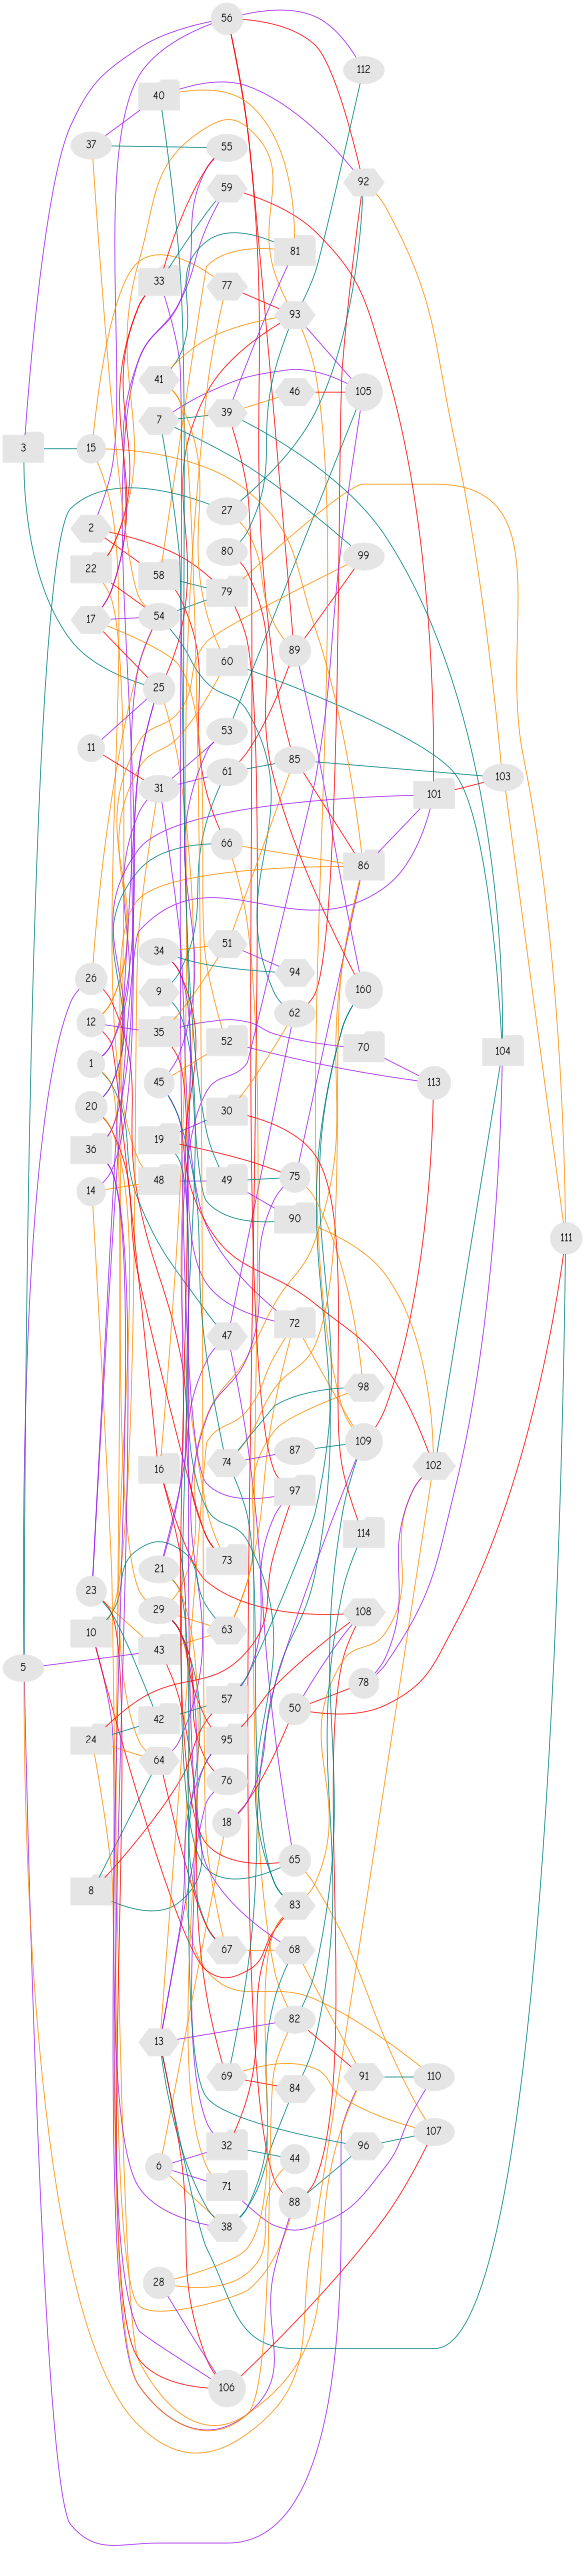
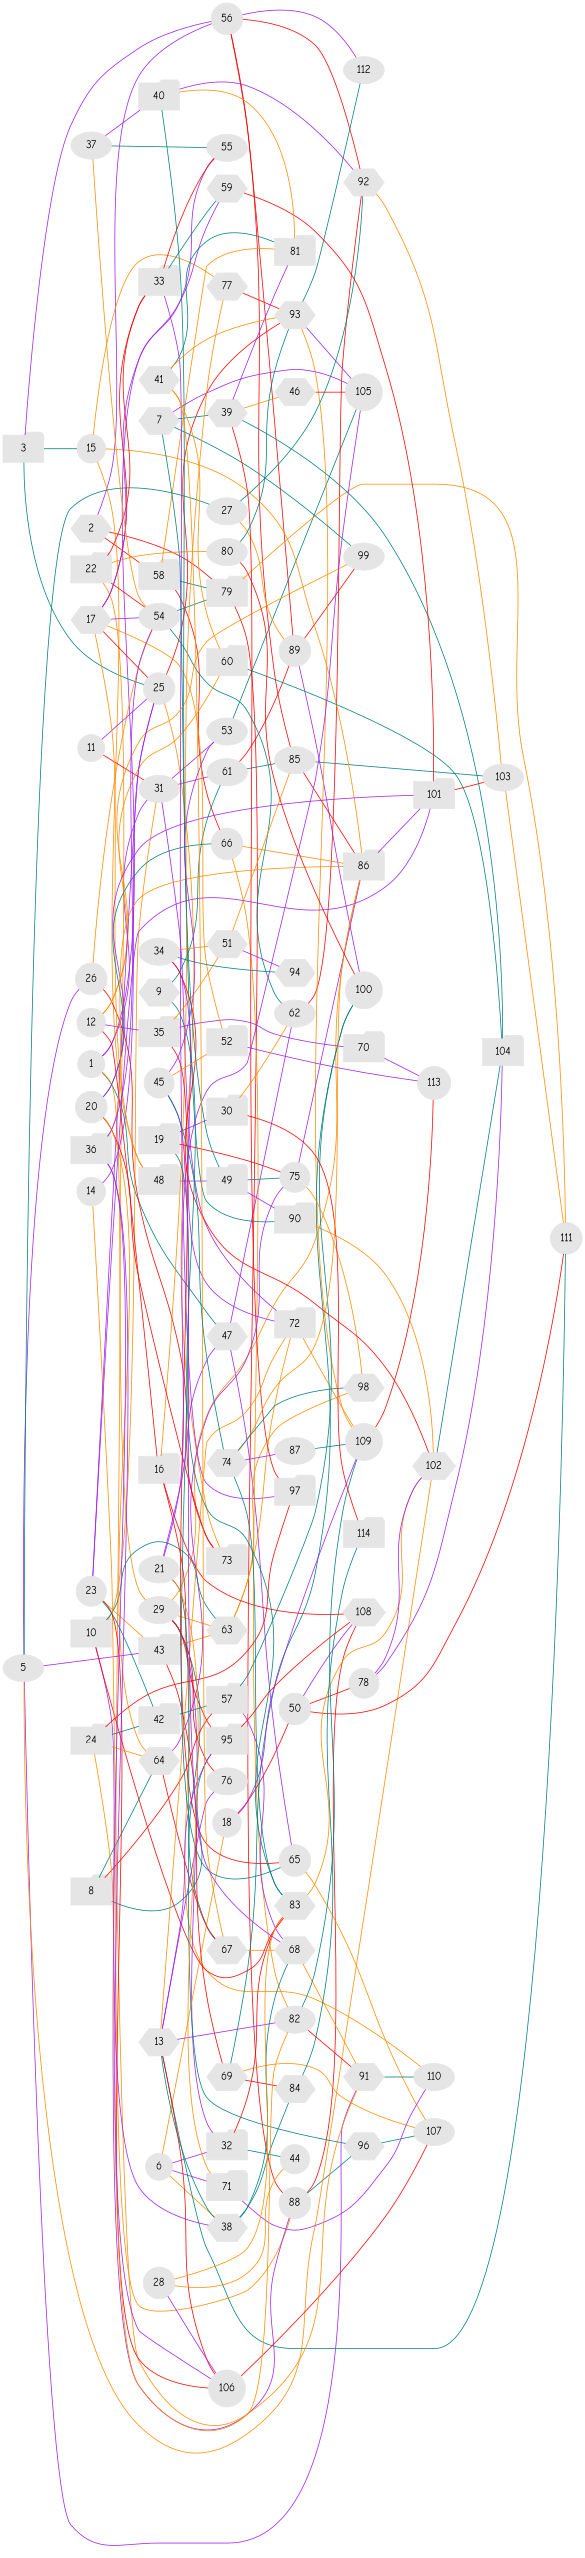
(149, 220) -> (159, 553)
(364, 990) -> (364, 990)
(122, 1187) -> (115, 902)
(264, 1549) -> (264, 1797)
